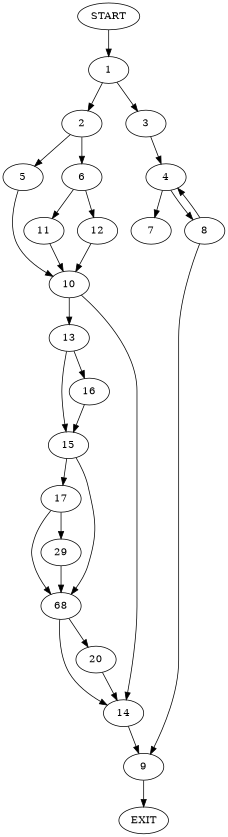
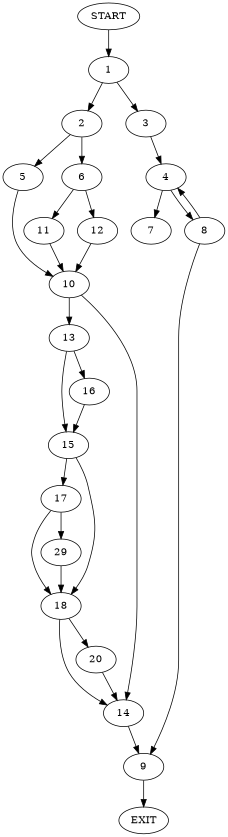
(61, 606) -> (61, 606)
